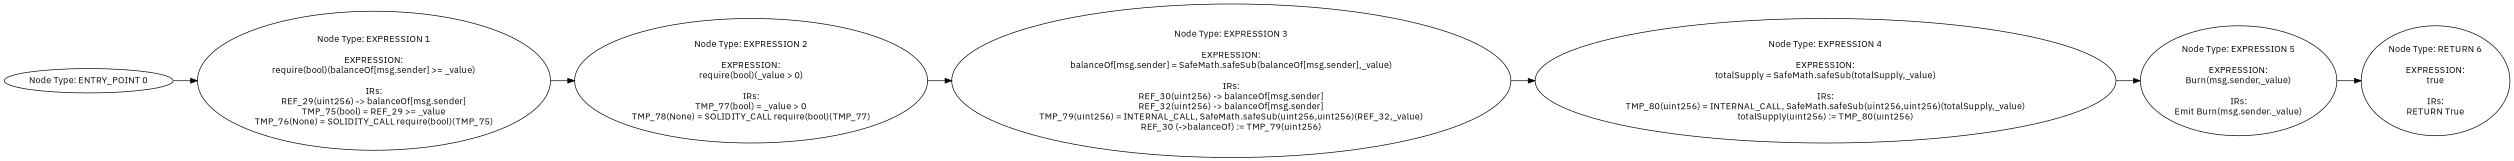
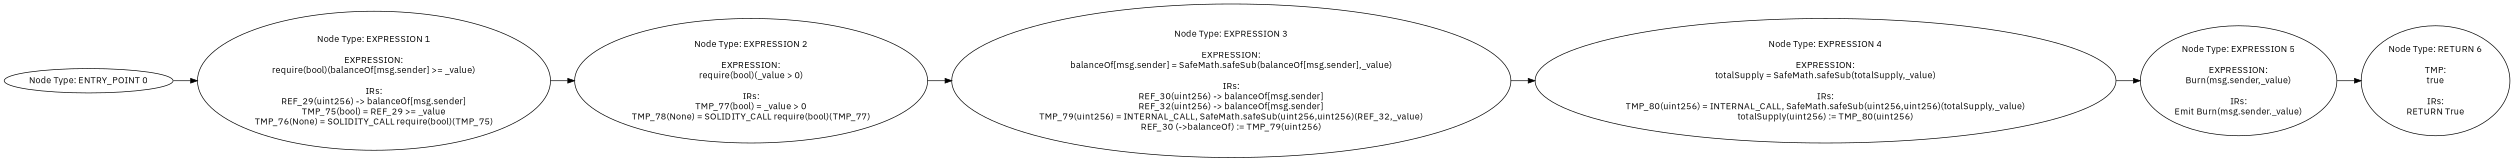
(2436, 81) -> (2436, 81)
